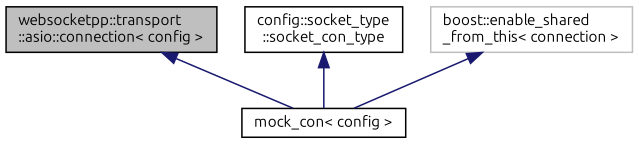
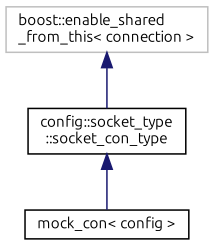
(111, 30) -> none
(411, 83) -> (107, 88)
